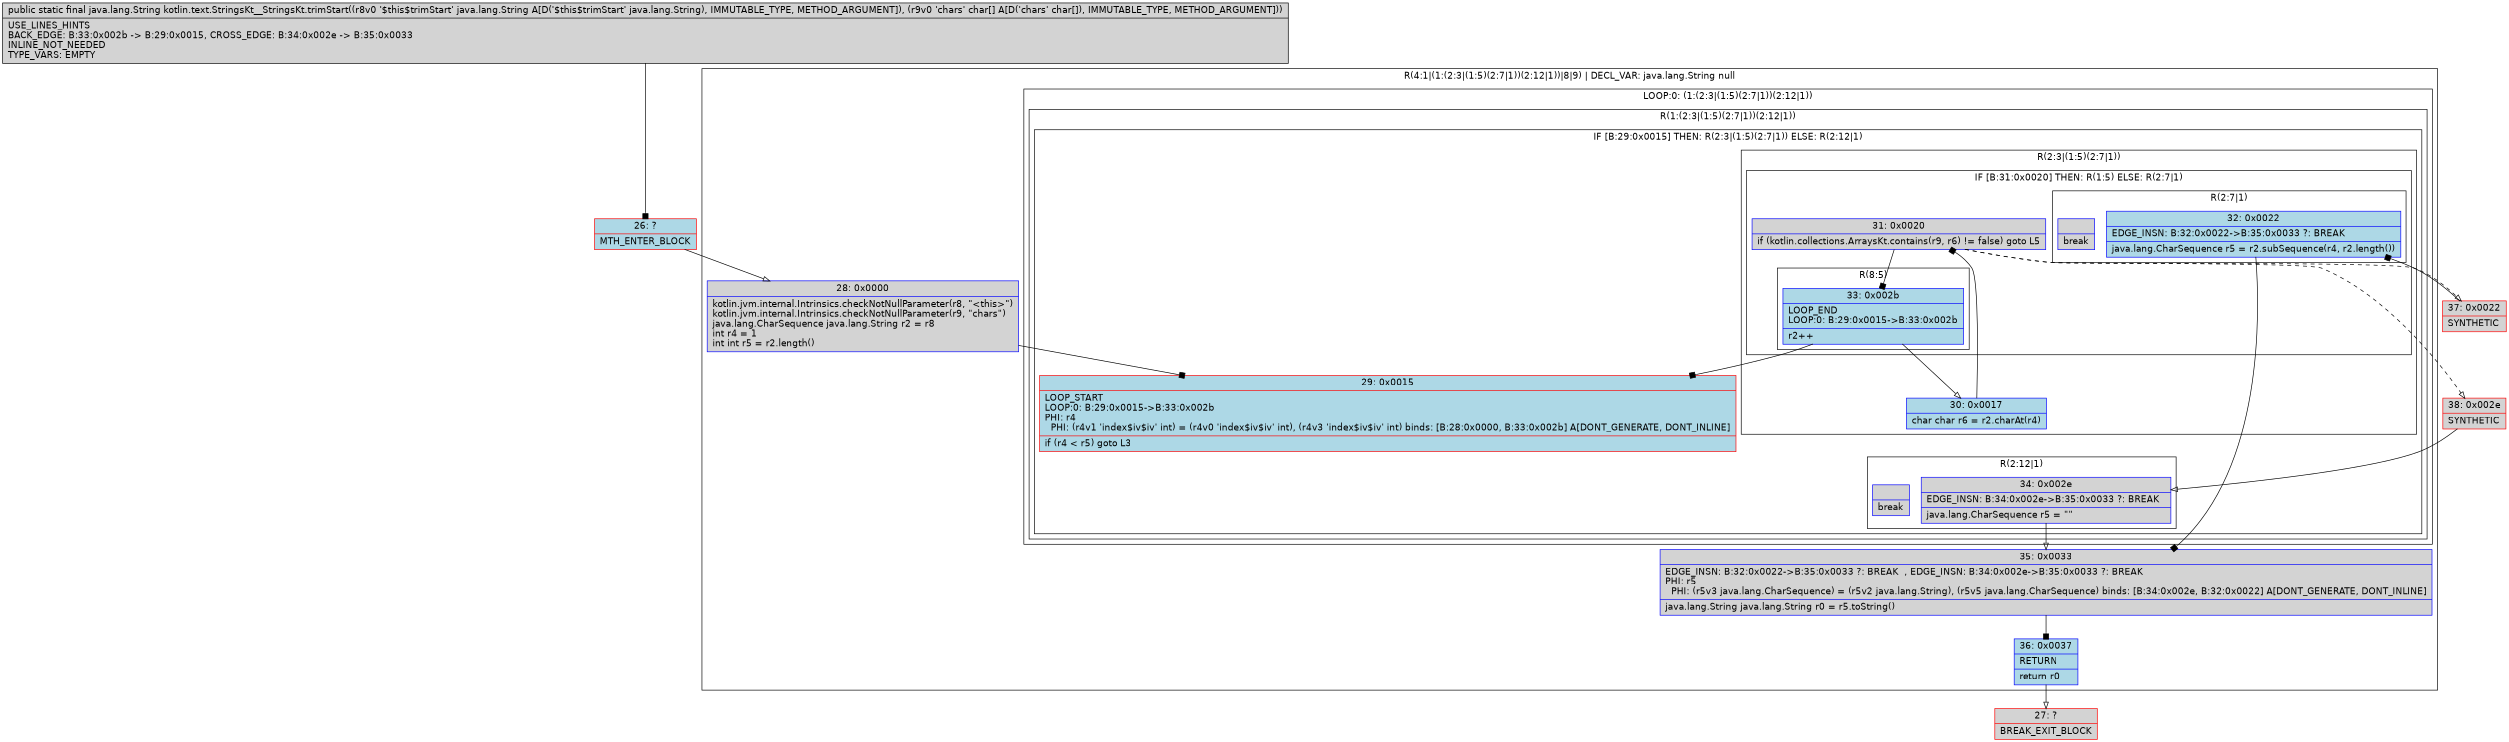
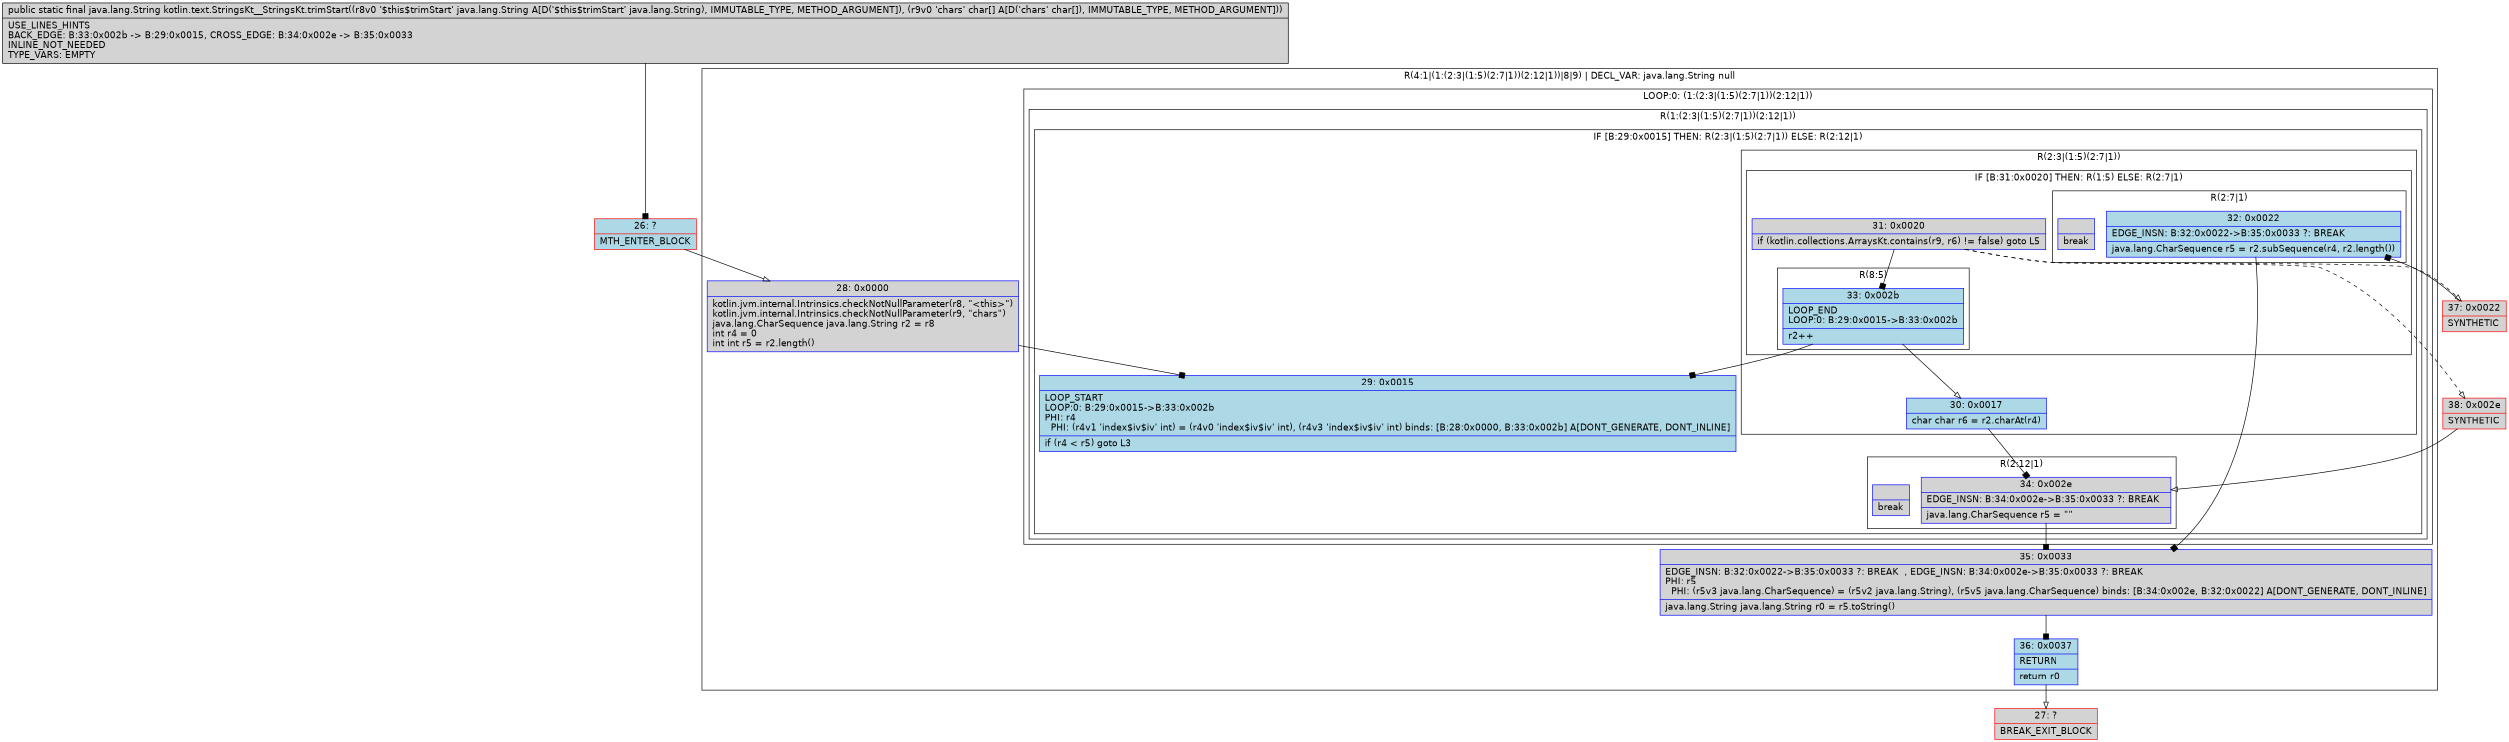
(1977, 322) -> (2006, 450)
(735, 334) -> (735, 334)
(1388, 414) -> (1388, 414)
(2046, 533) -> (2046, 533)
